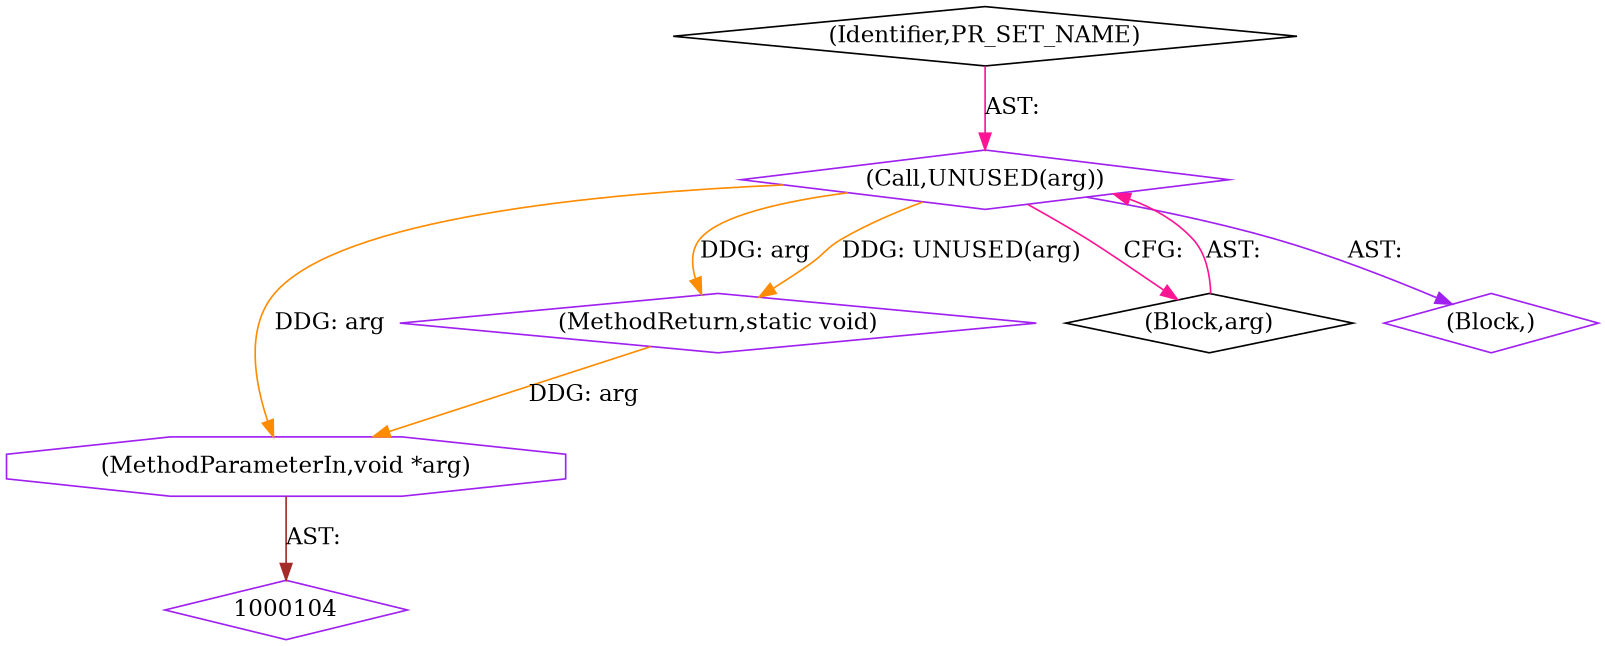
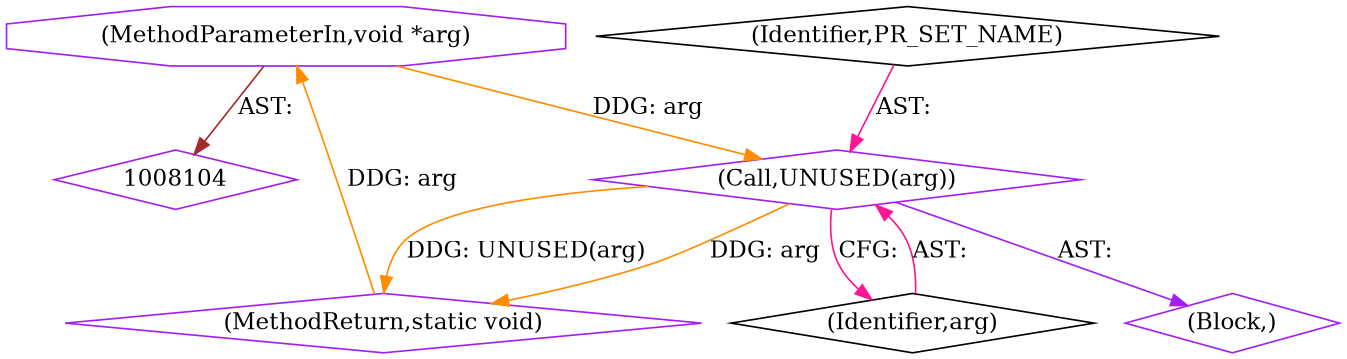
(455, 220) -> (571, 110)
(1209, 323) -> (913, 323)
(286, 610) -> (176, 180)
